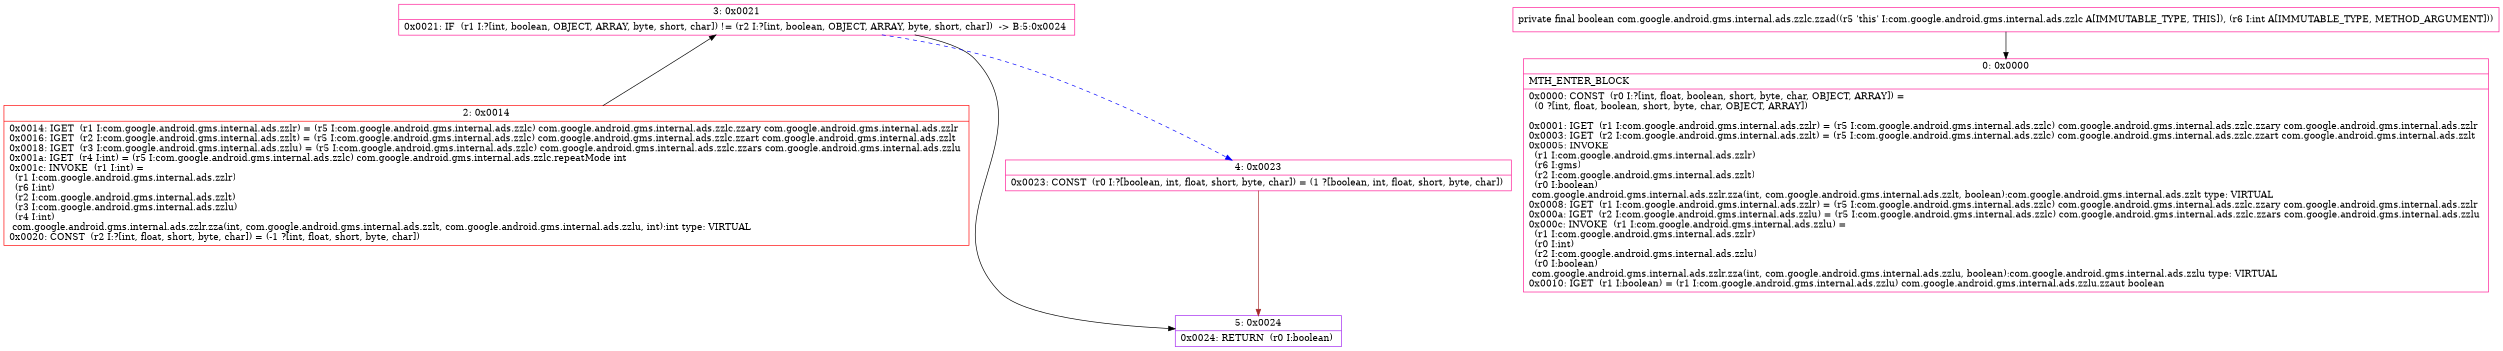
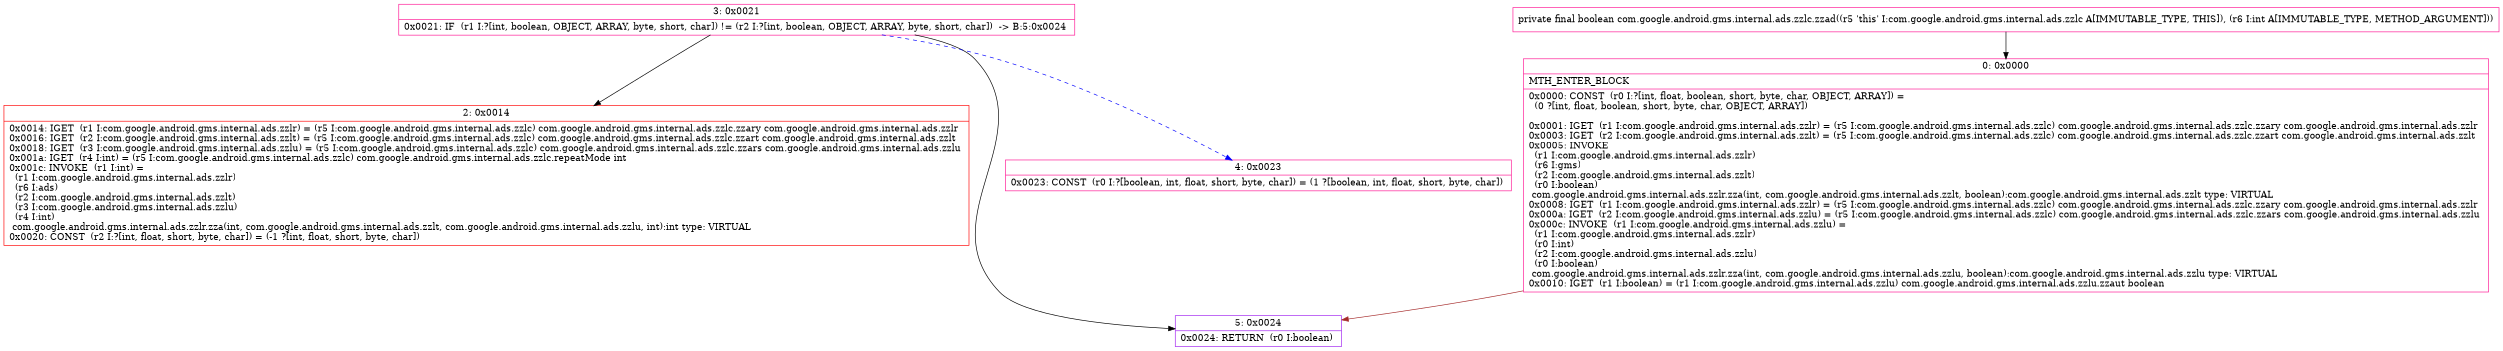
(657, 72) -> (655, 68)
(32, 188) -> (34, 188)
(1258, 250) -> (1436, 306)
